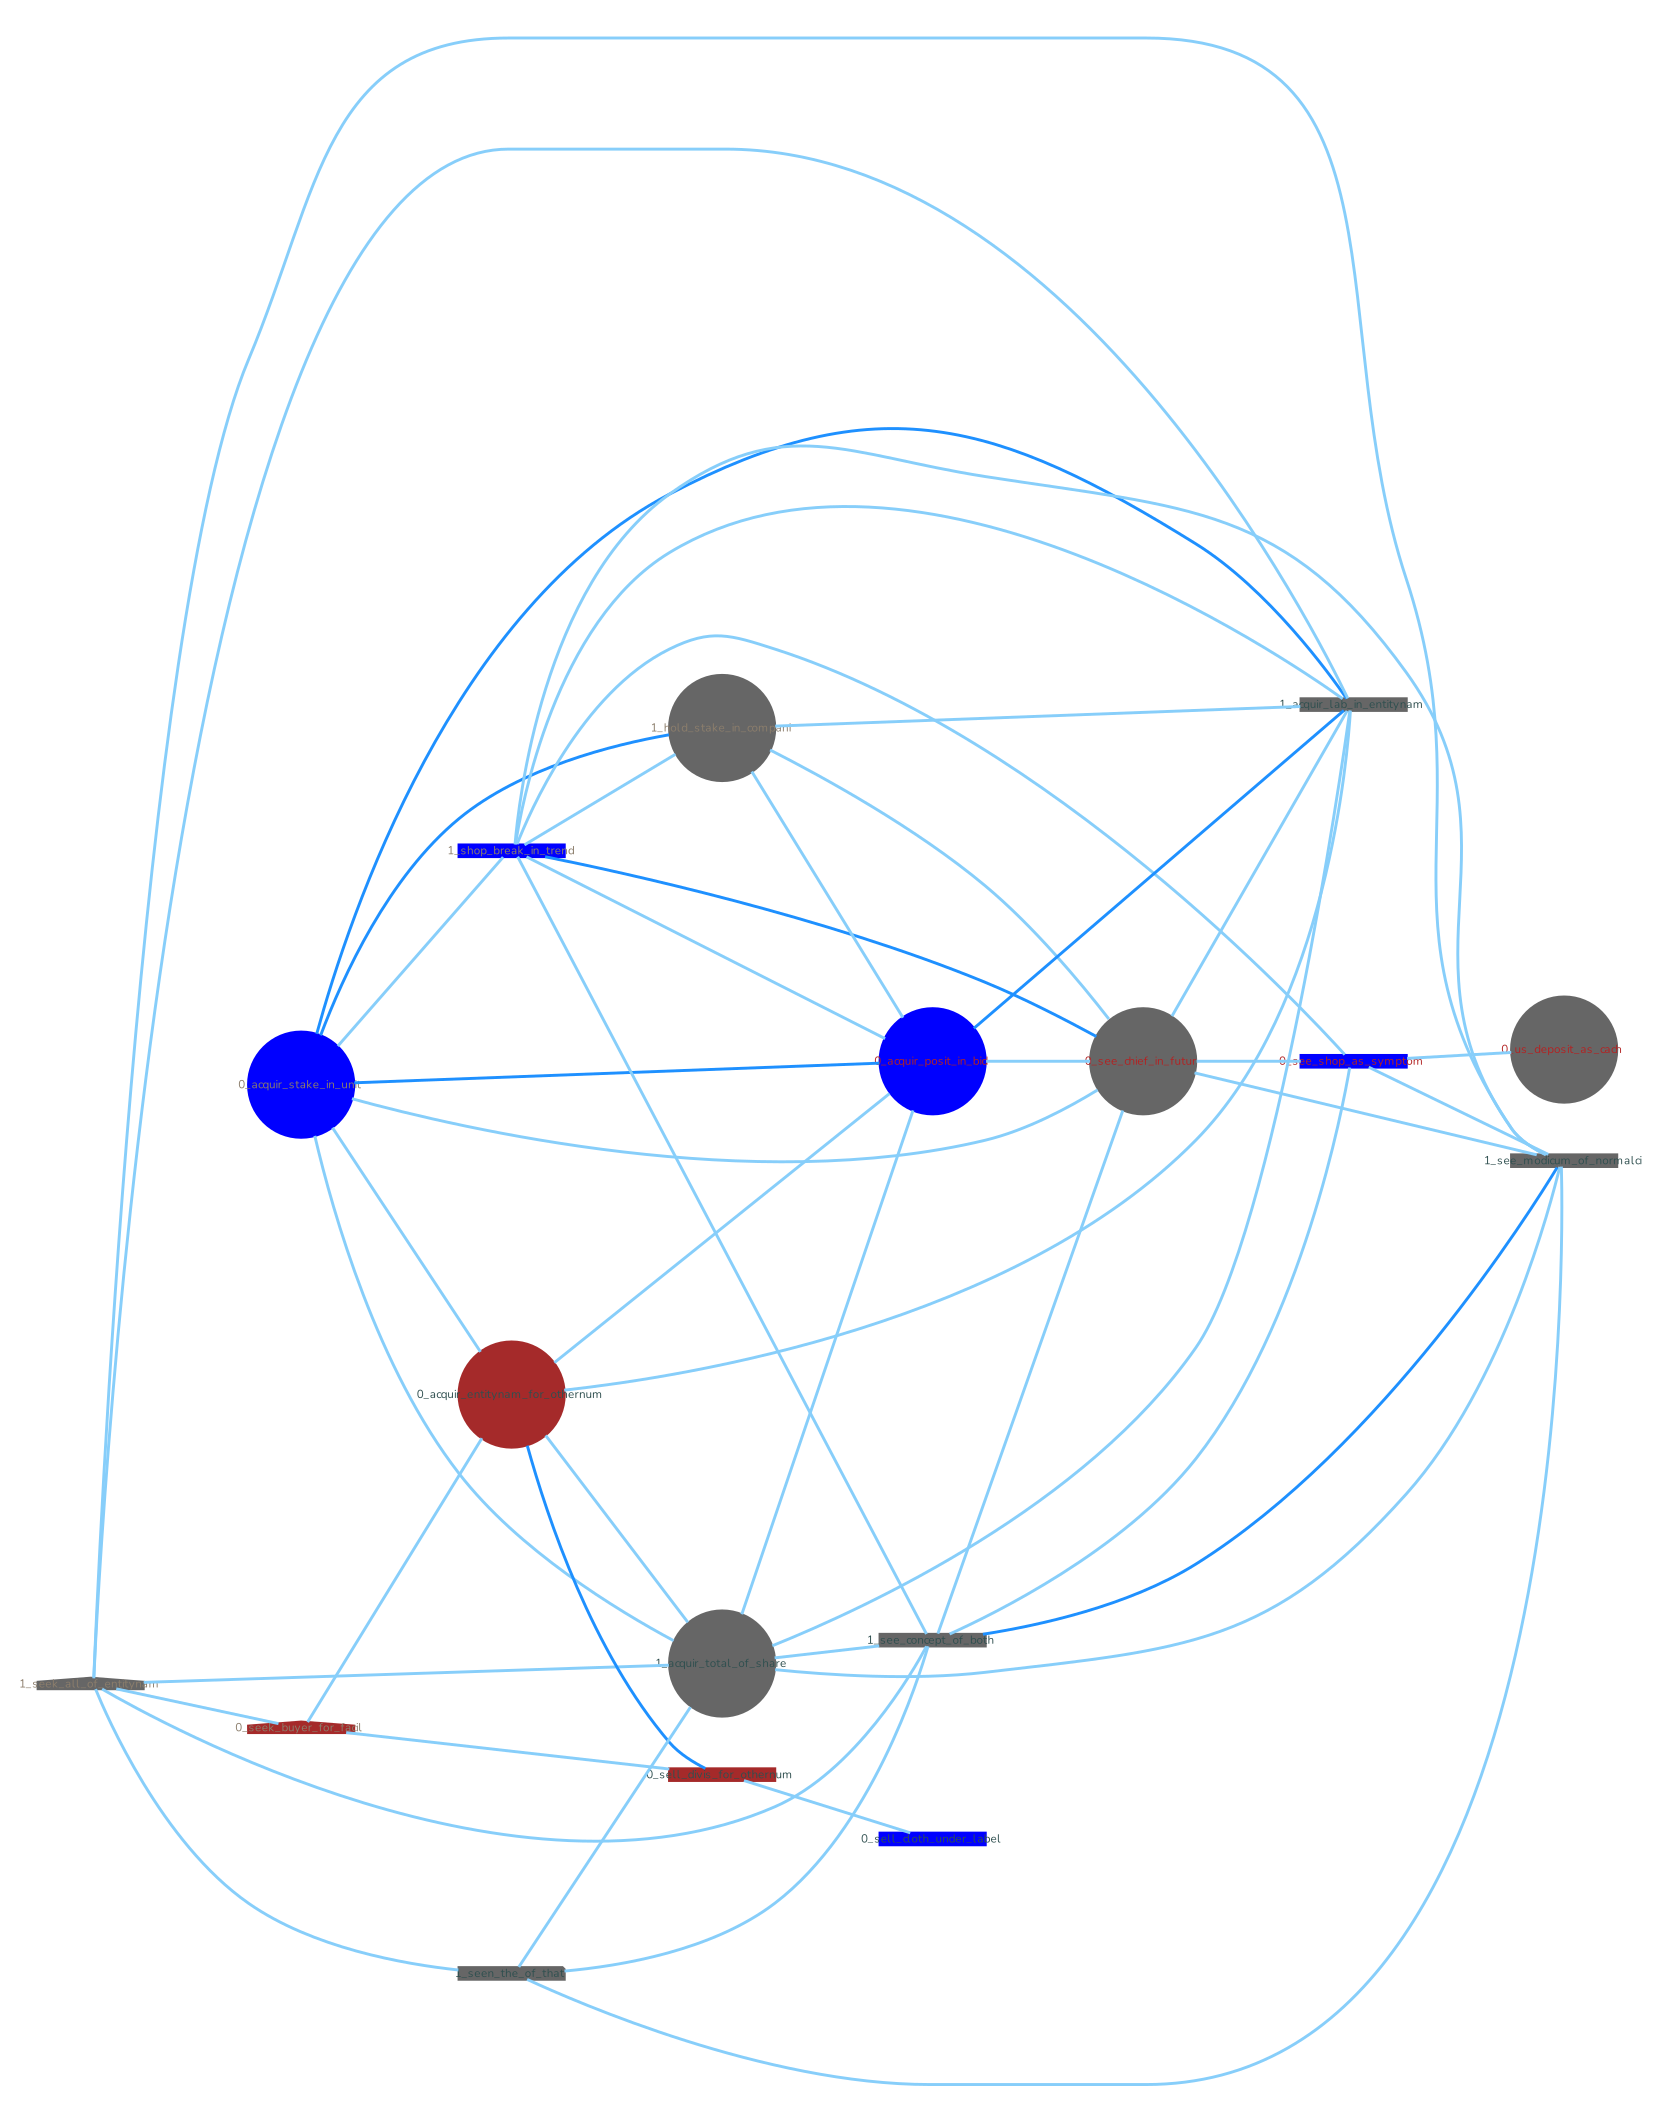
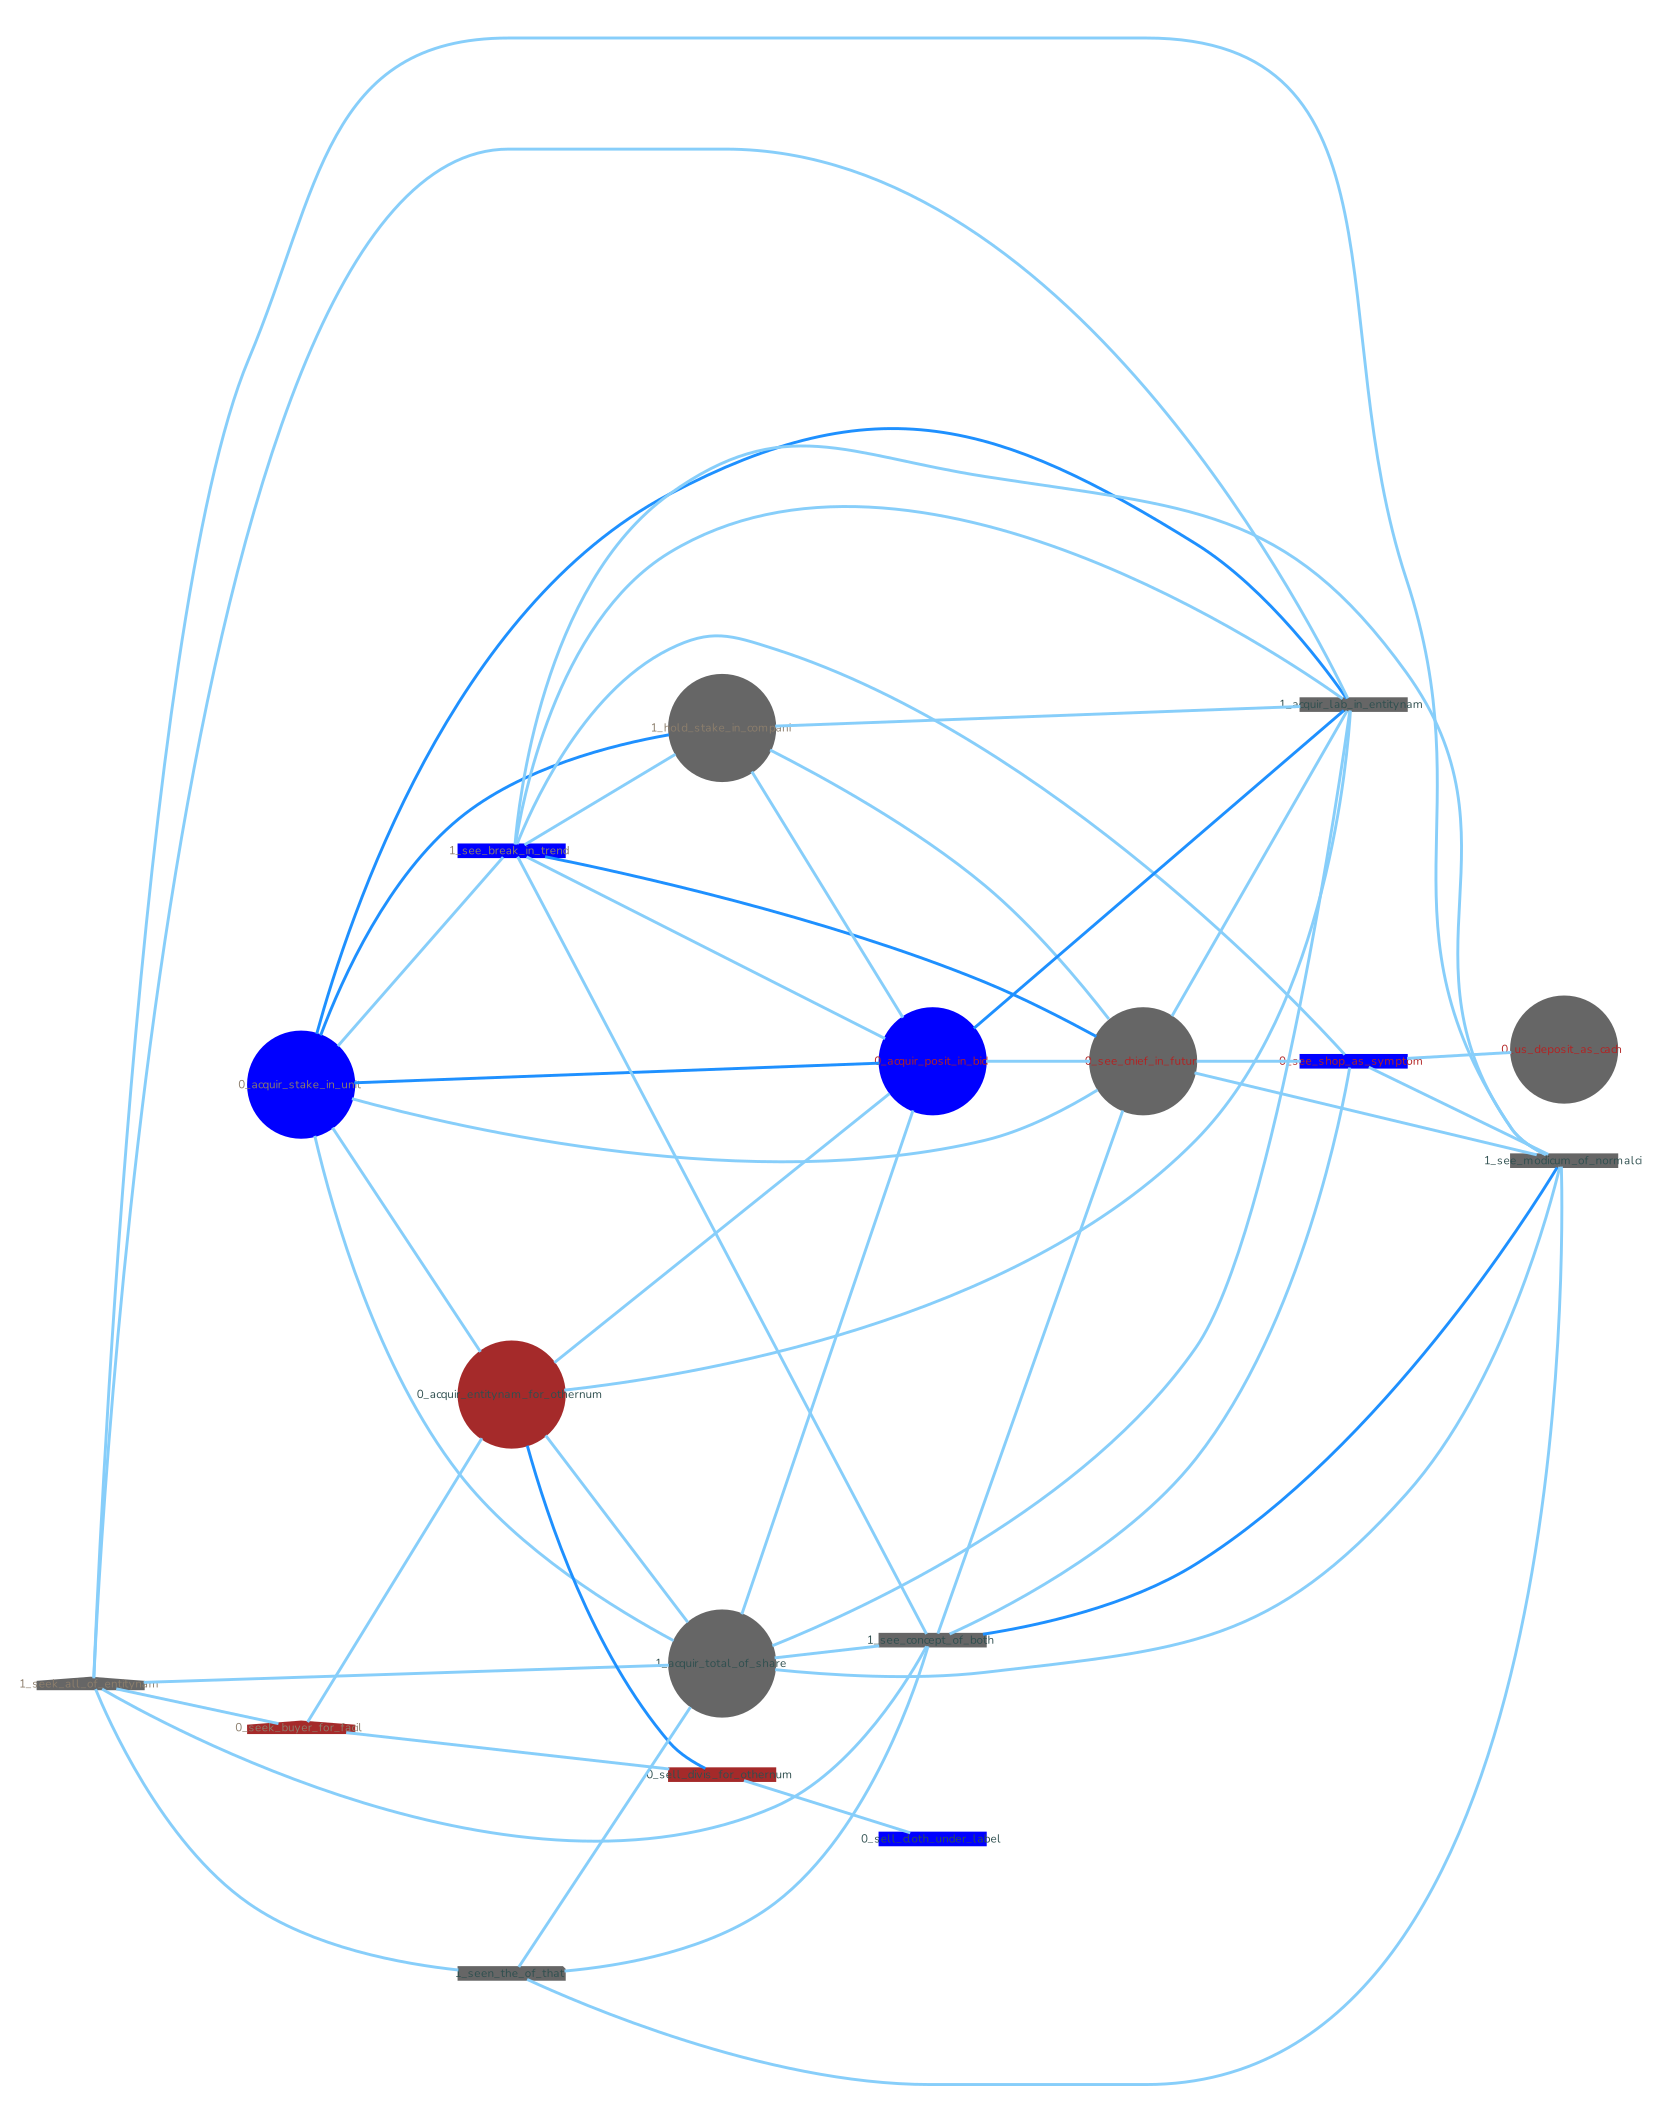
(512, 851) -> (512, 851)
